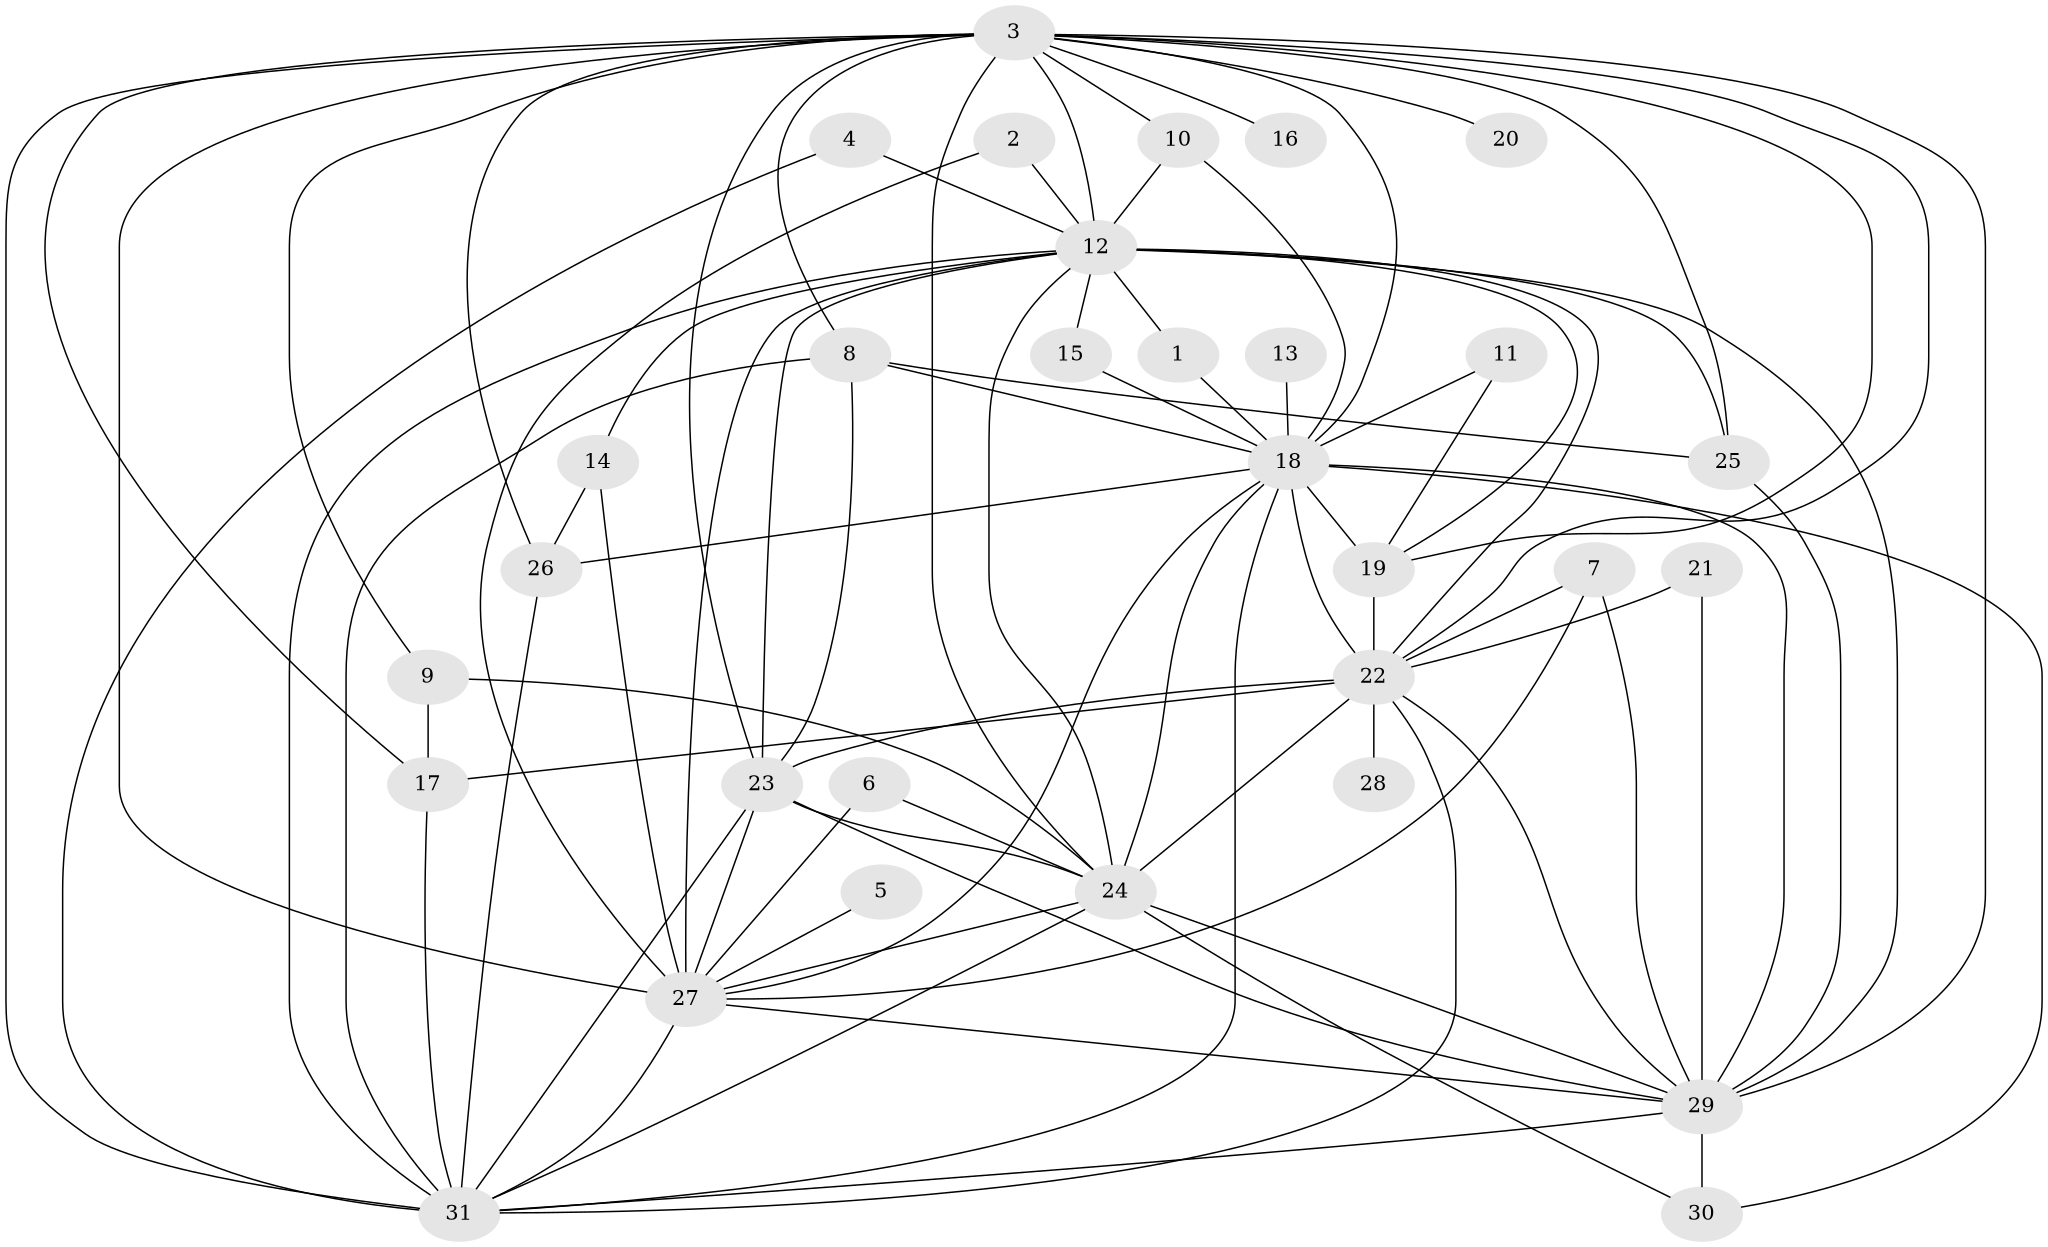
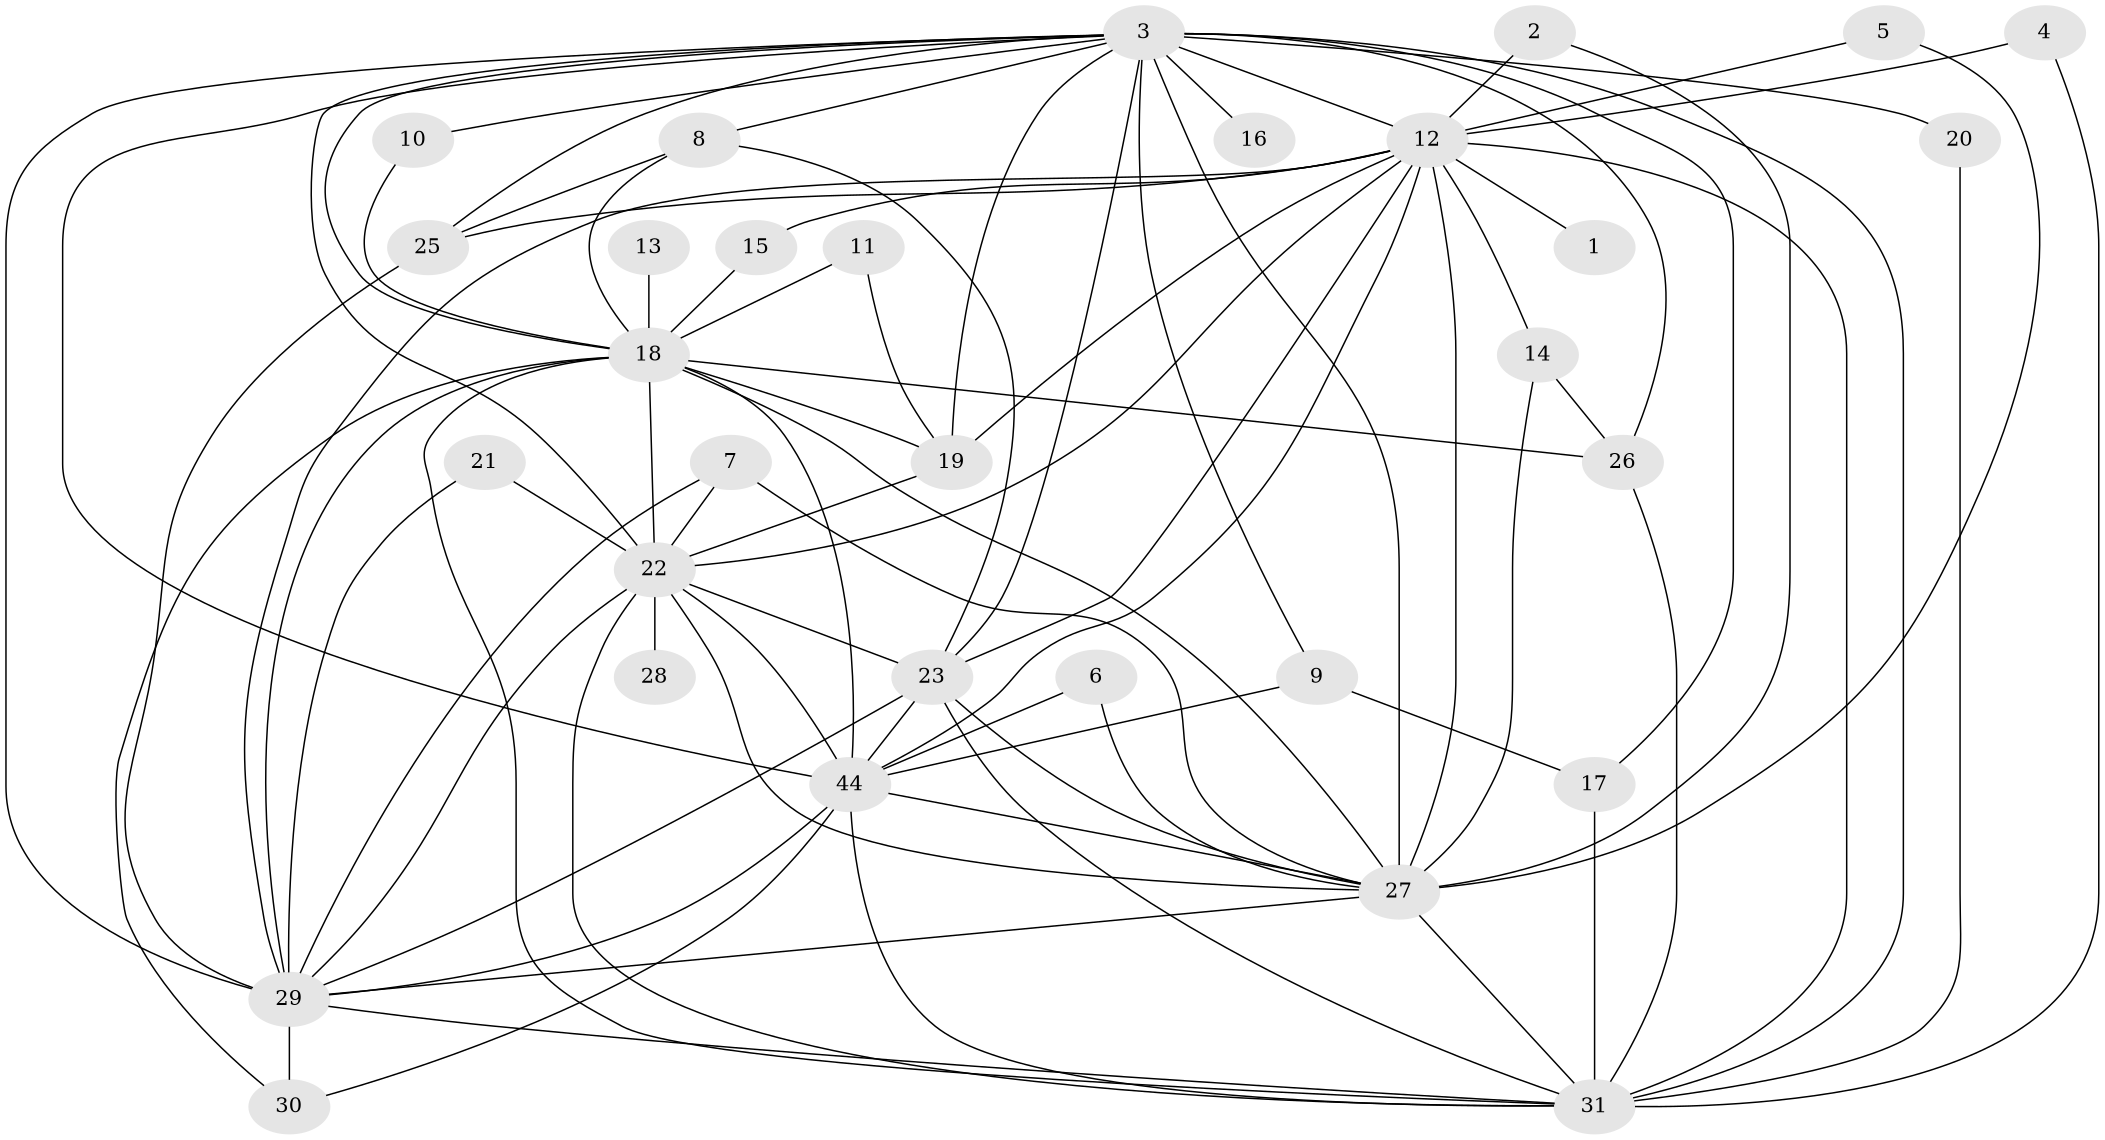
(1137, 194) -> (1646, 89)
(1222, 398) -> none
(349, 641) -> (1960, 753)
(814, 740) -> (947, 857)
(1116, 892) -> (850, 785)
